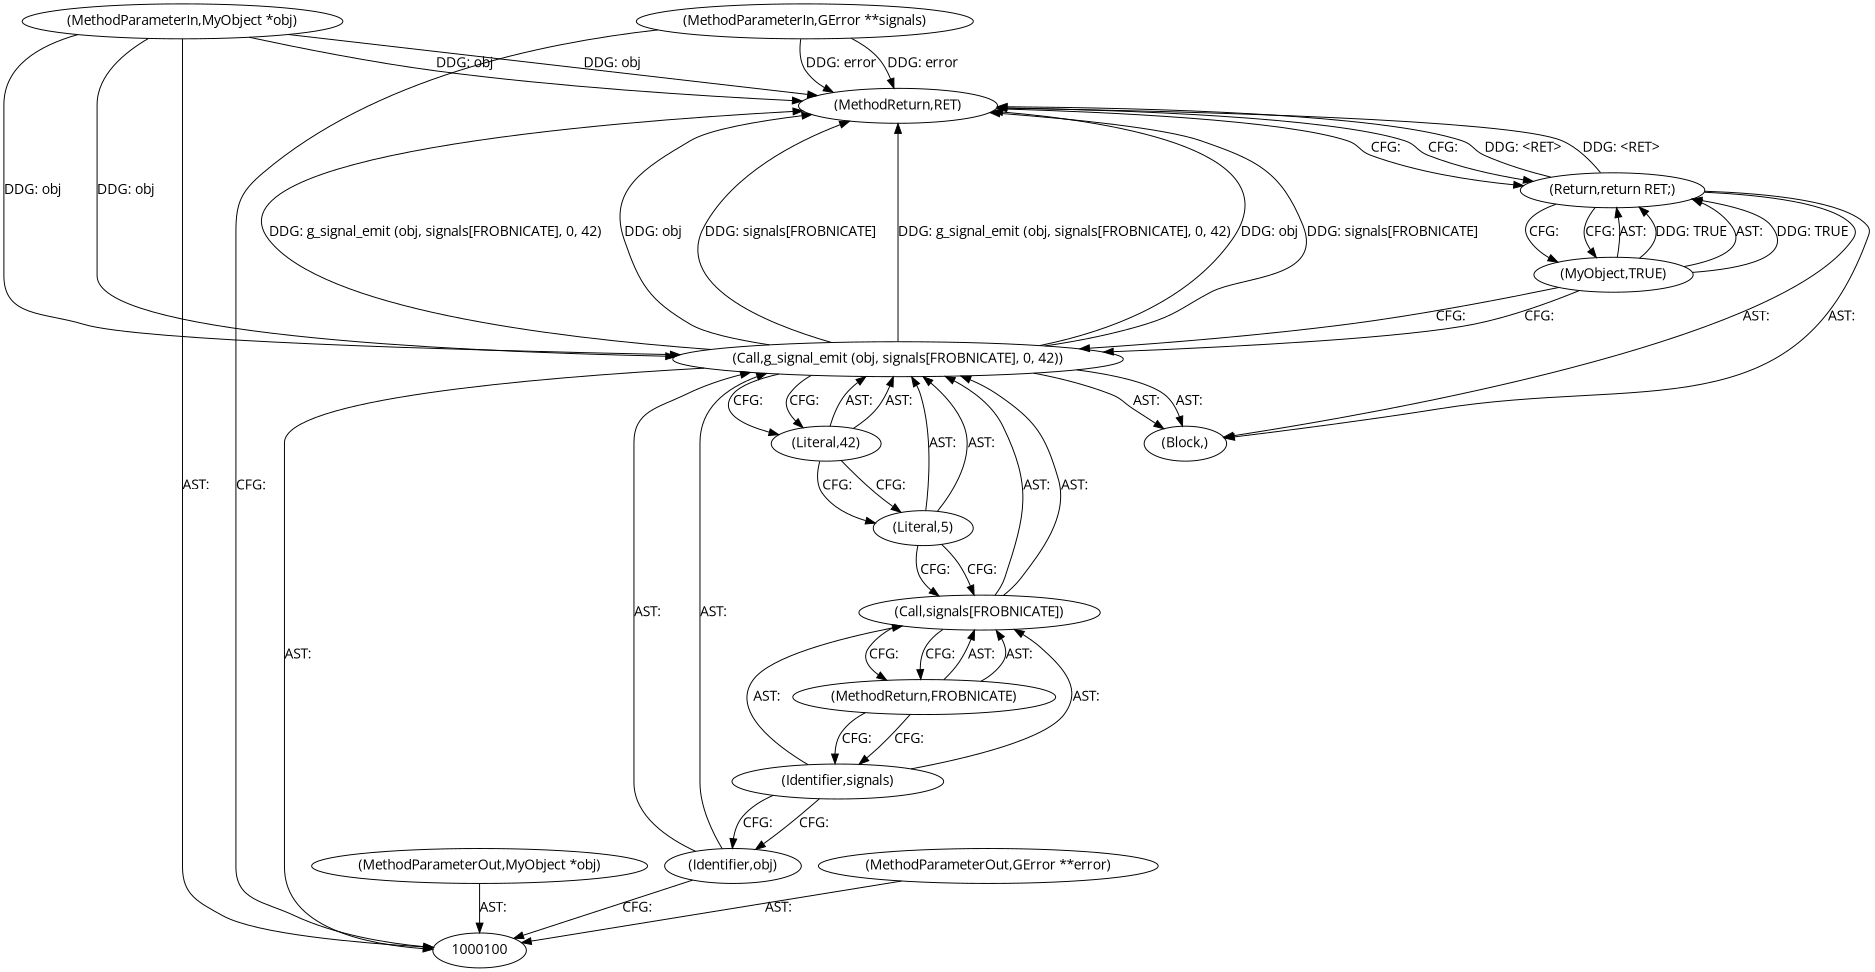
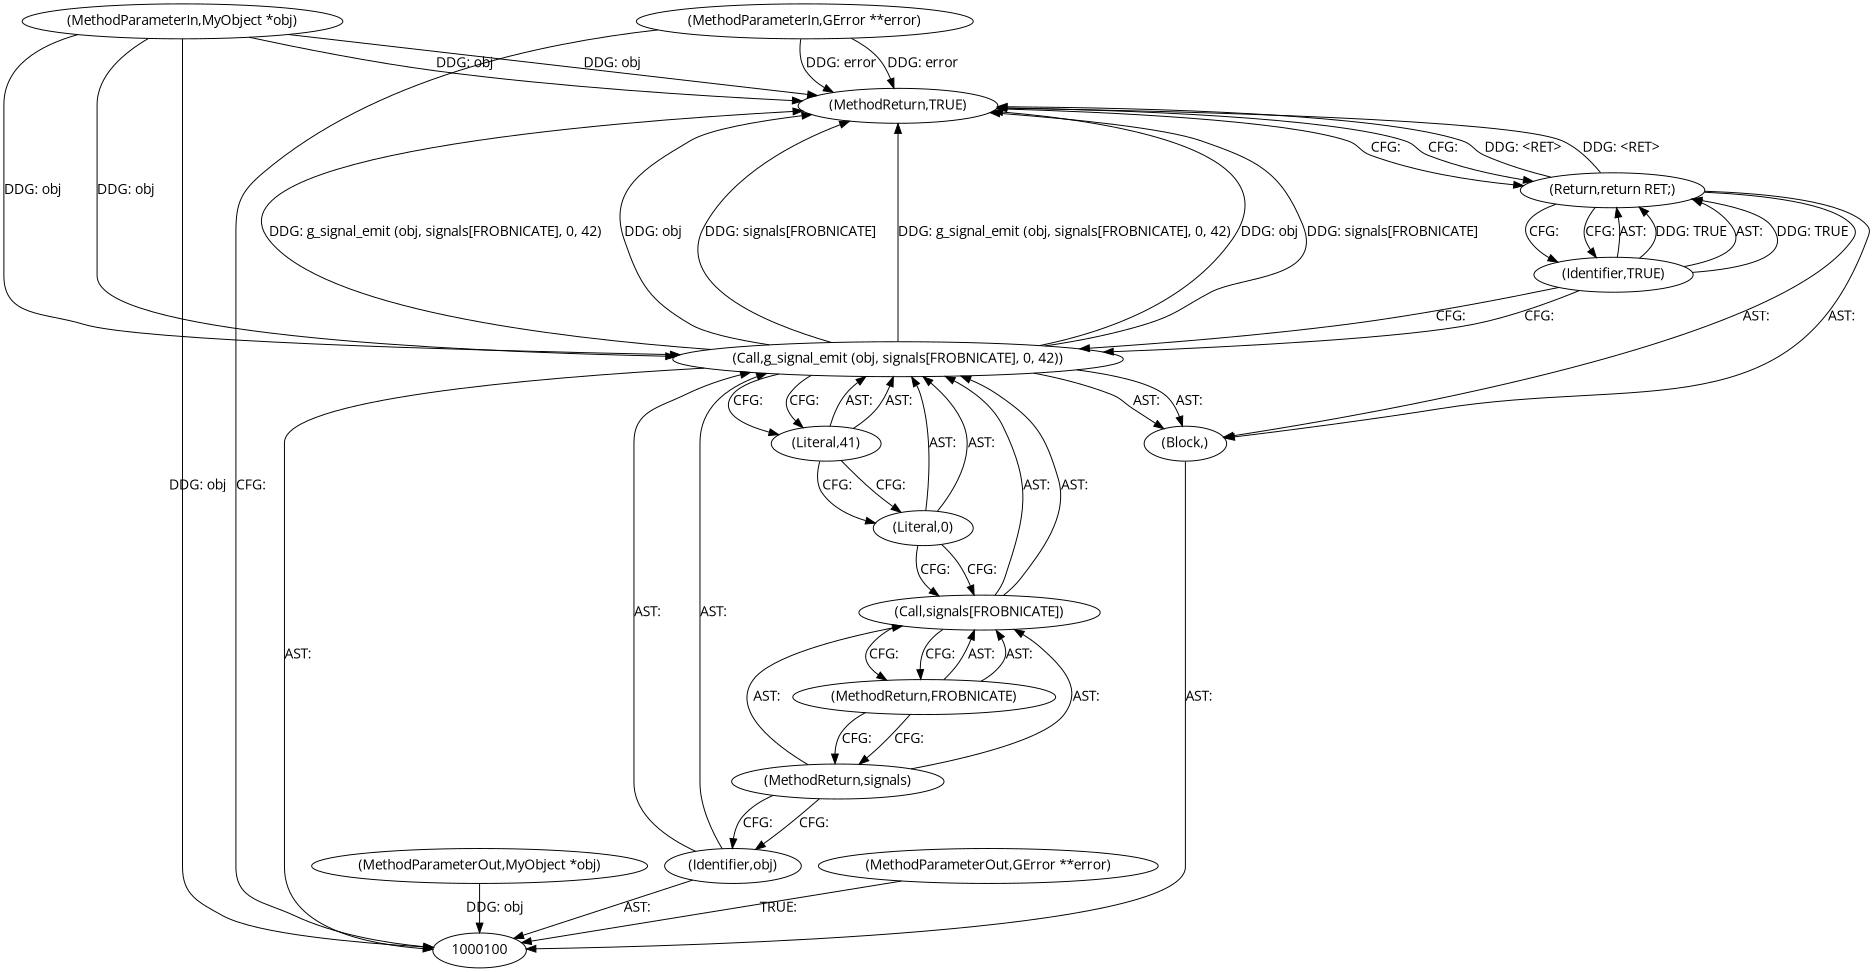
(805, 21) -> (805, 21)
(898, 106) -> (898, 106)
(1614, 275) -> (1614, 275)
(826, 444) -> (826, 444)
(198, 486) -> (198, 486)
(923, 528) -> (923, 528)
(838, 782) -> (838, 782)
(495, 908) -> (495, 908)
(639, 908) -> (639, 908)
(781, 908) -> (781, 908)
none -> (1069, 913)
